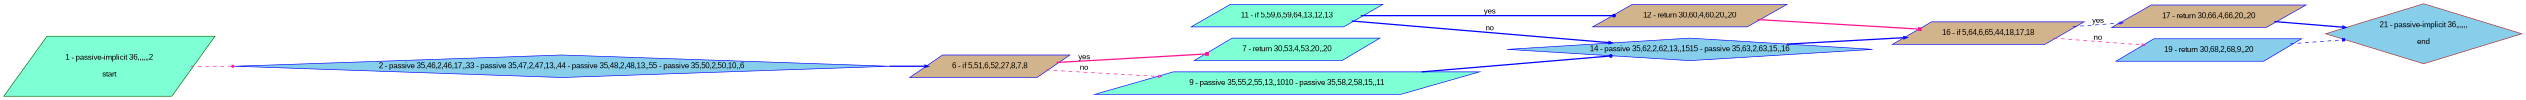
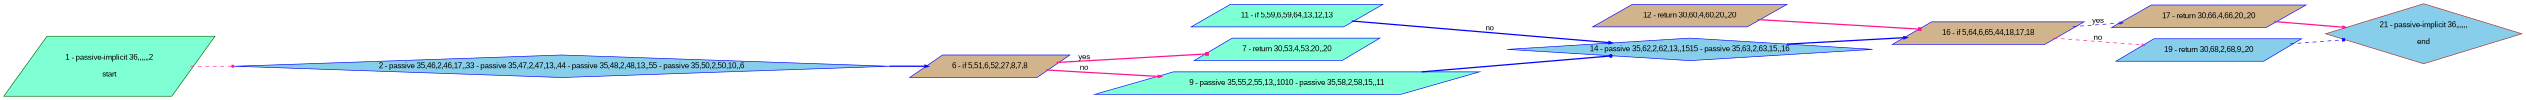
(1487, 16) -> none
(2308, 24) -> (2308, 24)
(1102, 73) -> (1102, 73)
